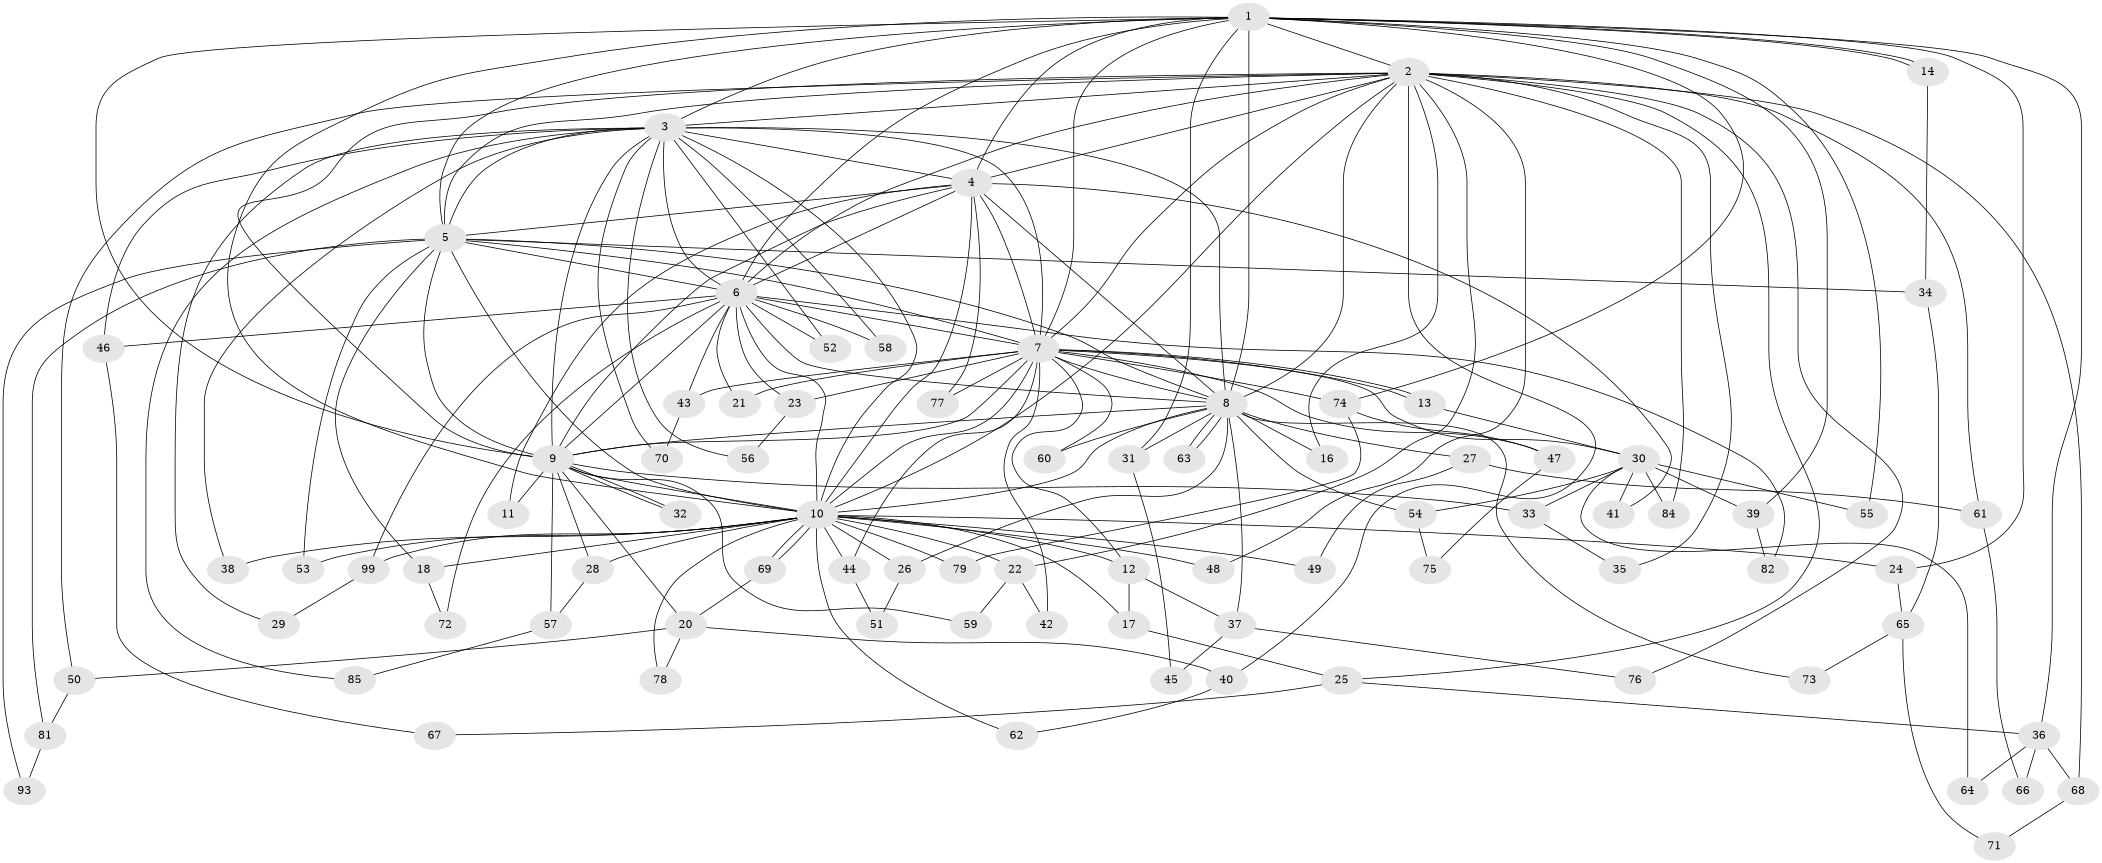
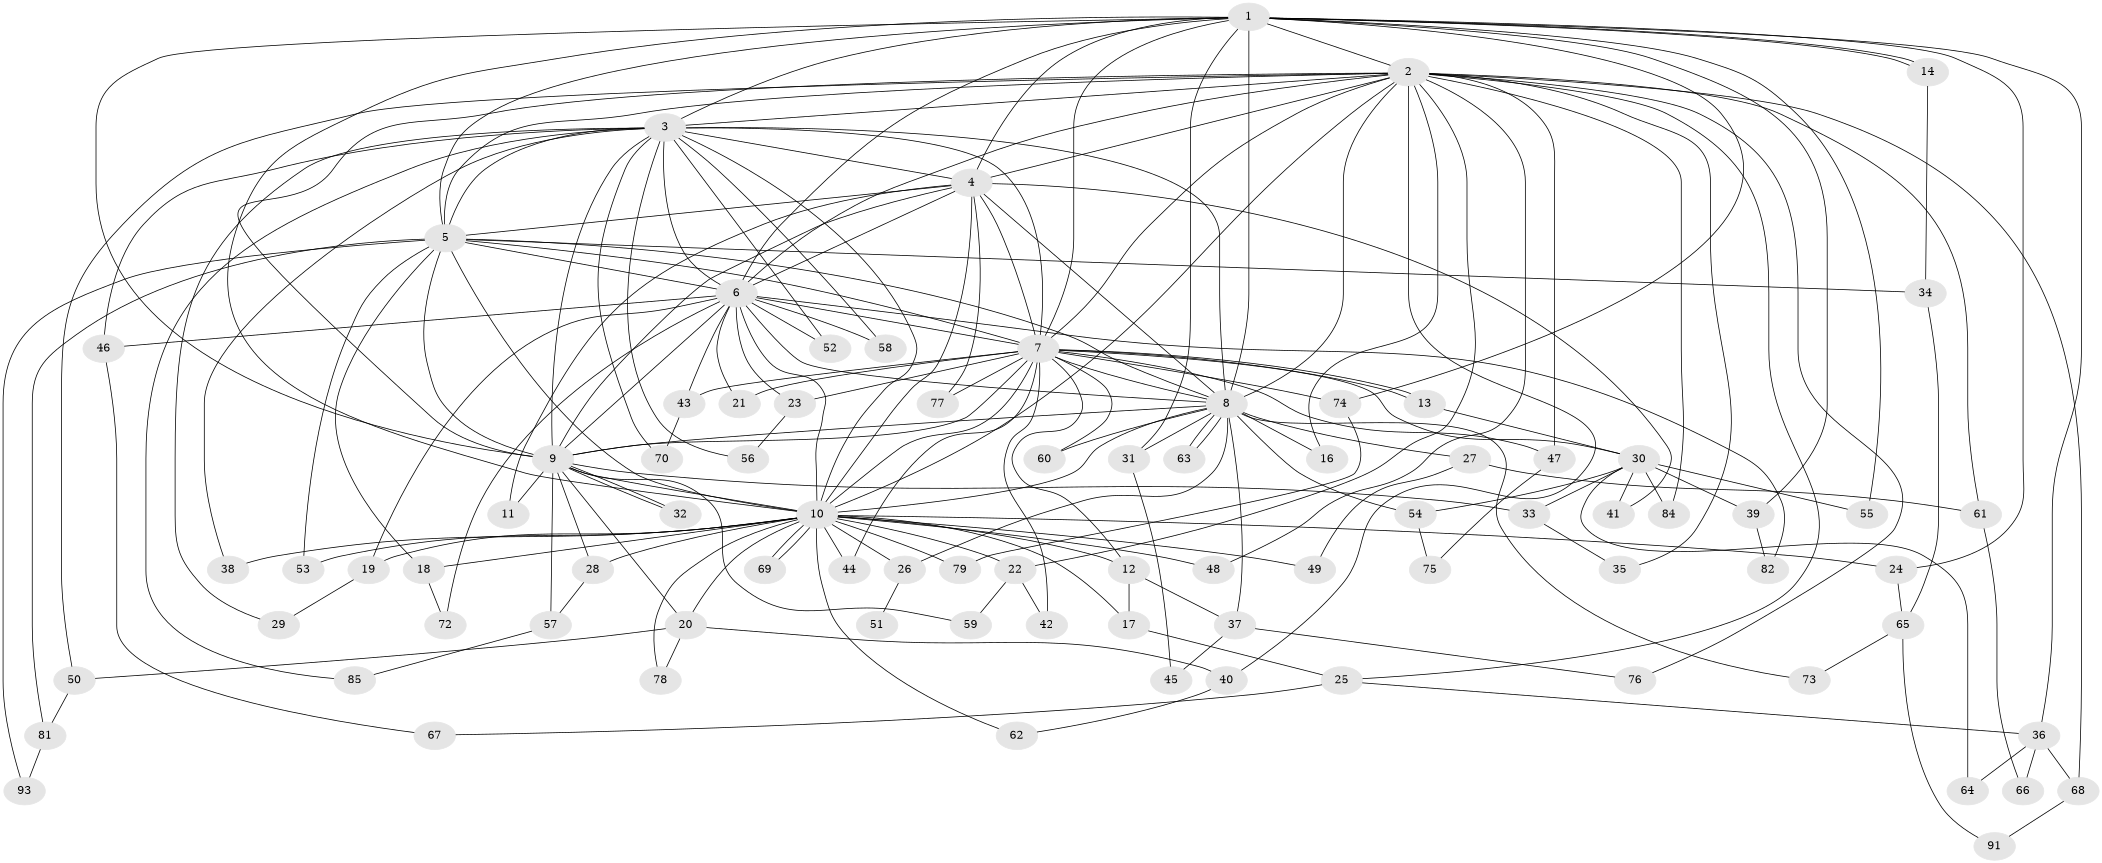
(1447, 432) -> (1555, 219)
(369, 570) -> (369, 570)
(725, 598) -> (737, 556)
(863, 598) -> none
(1995, 846) -> (1995, 846)
